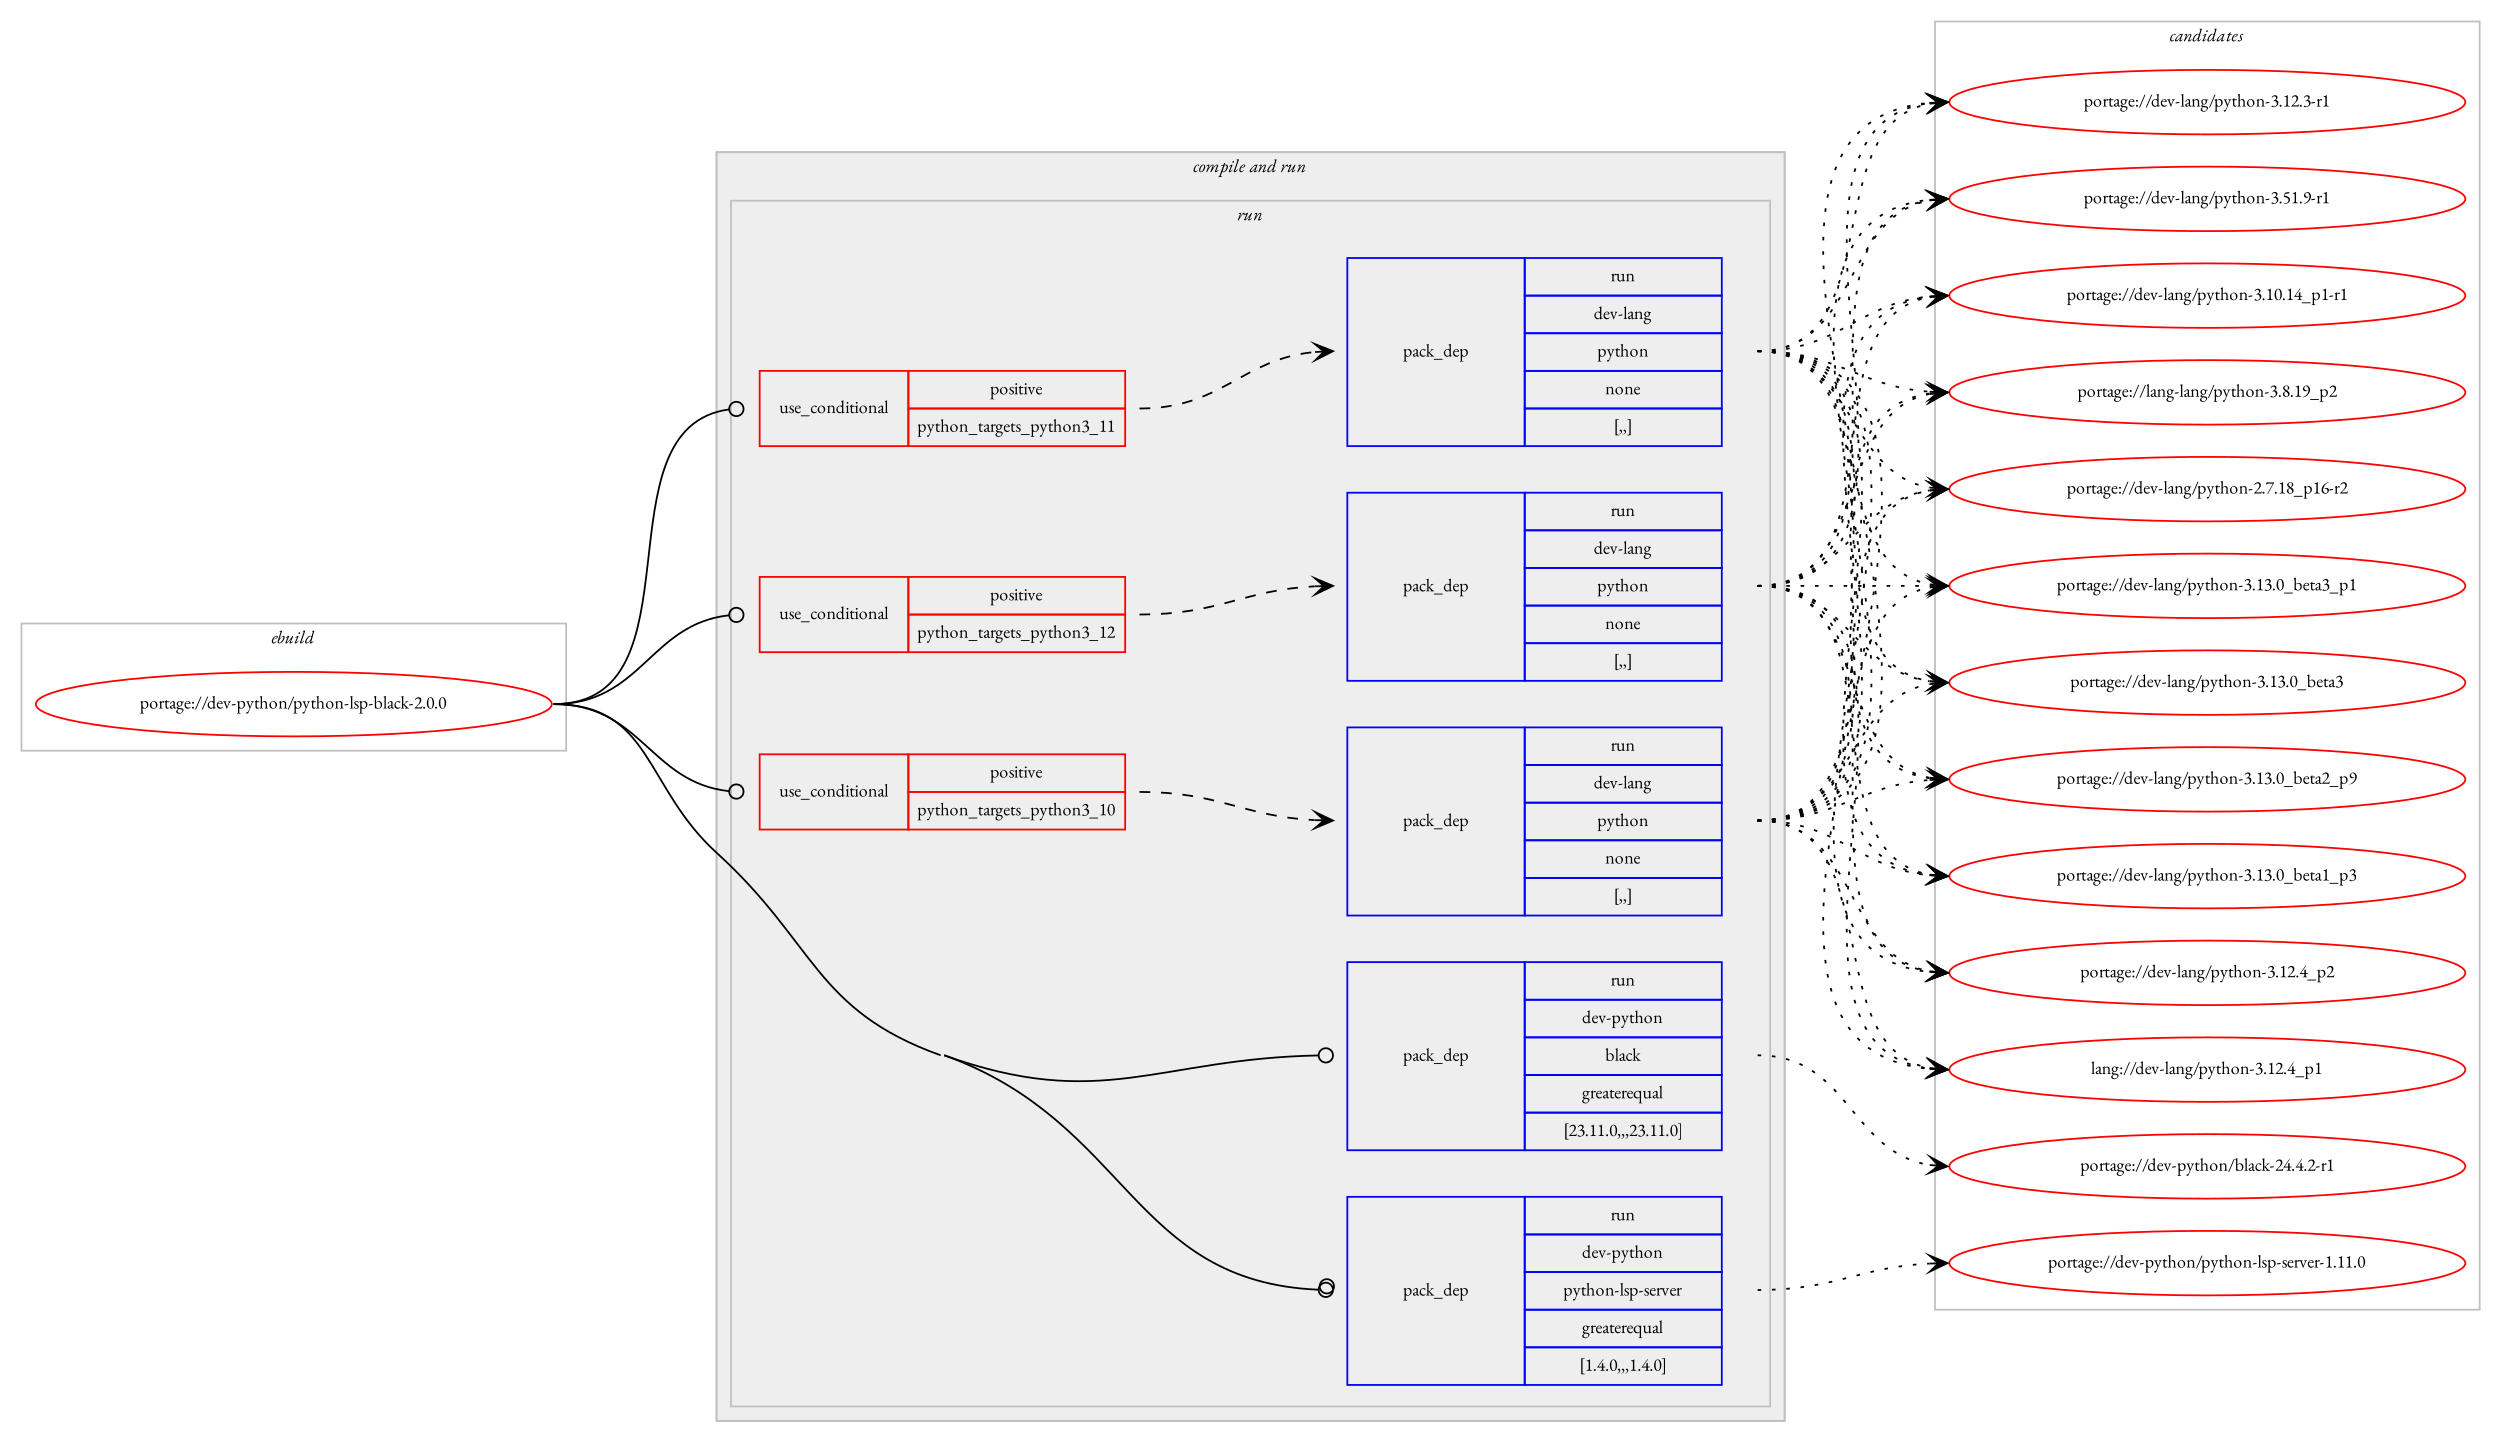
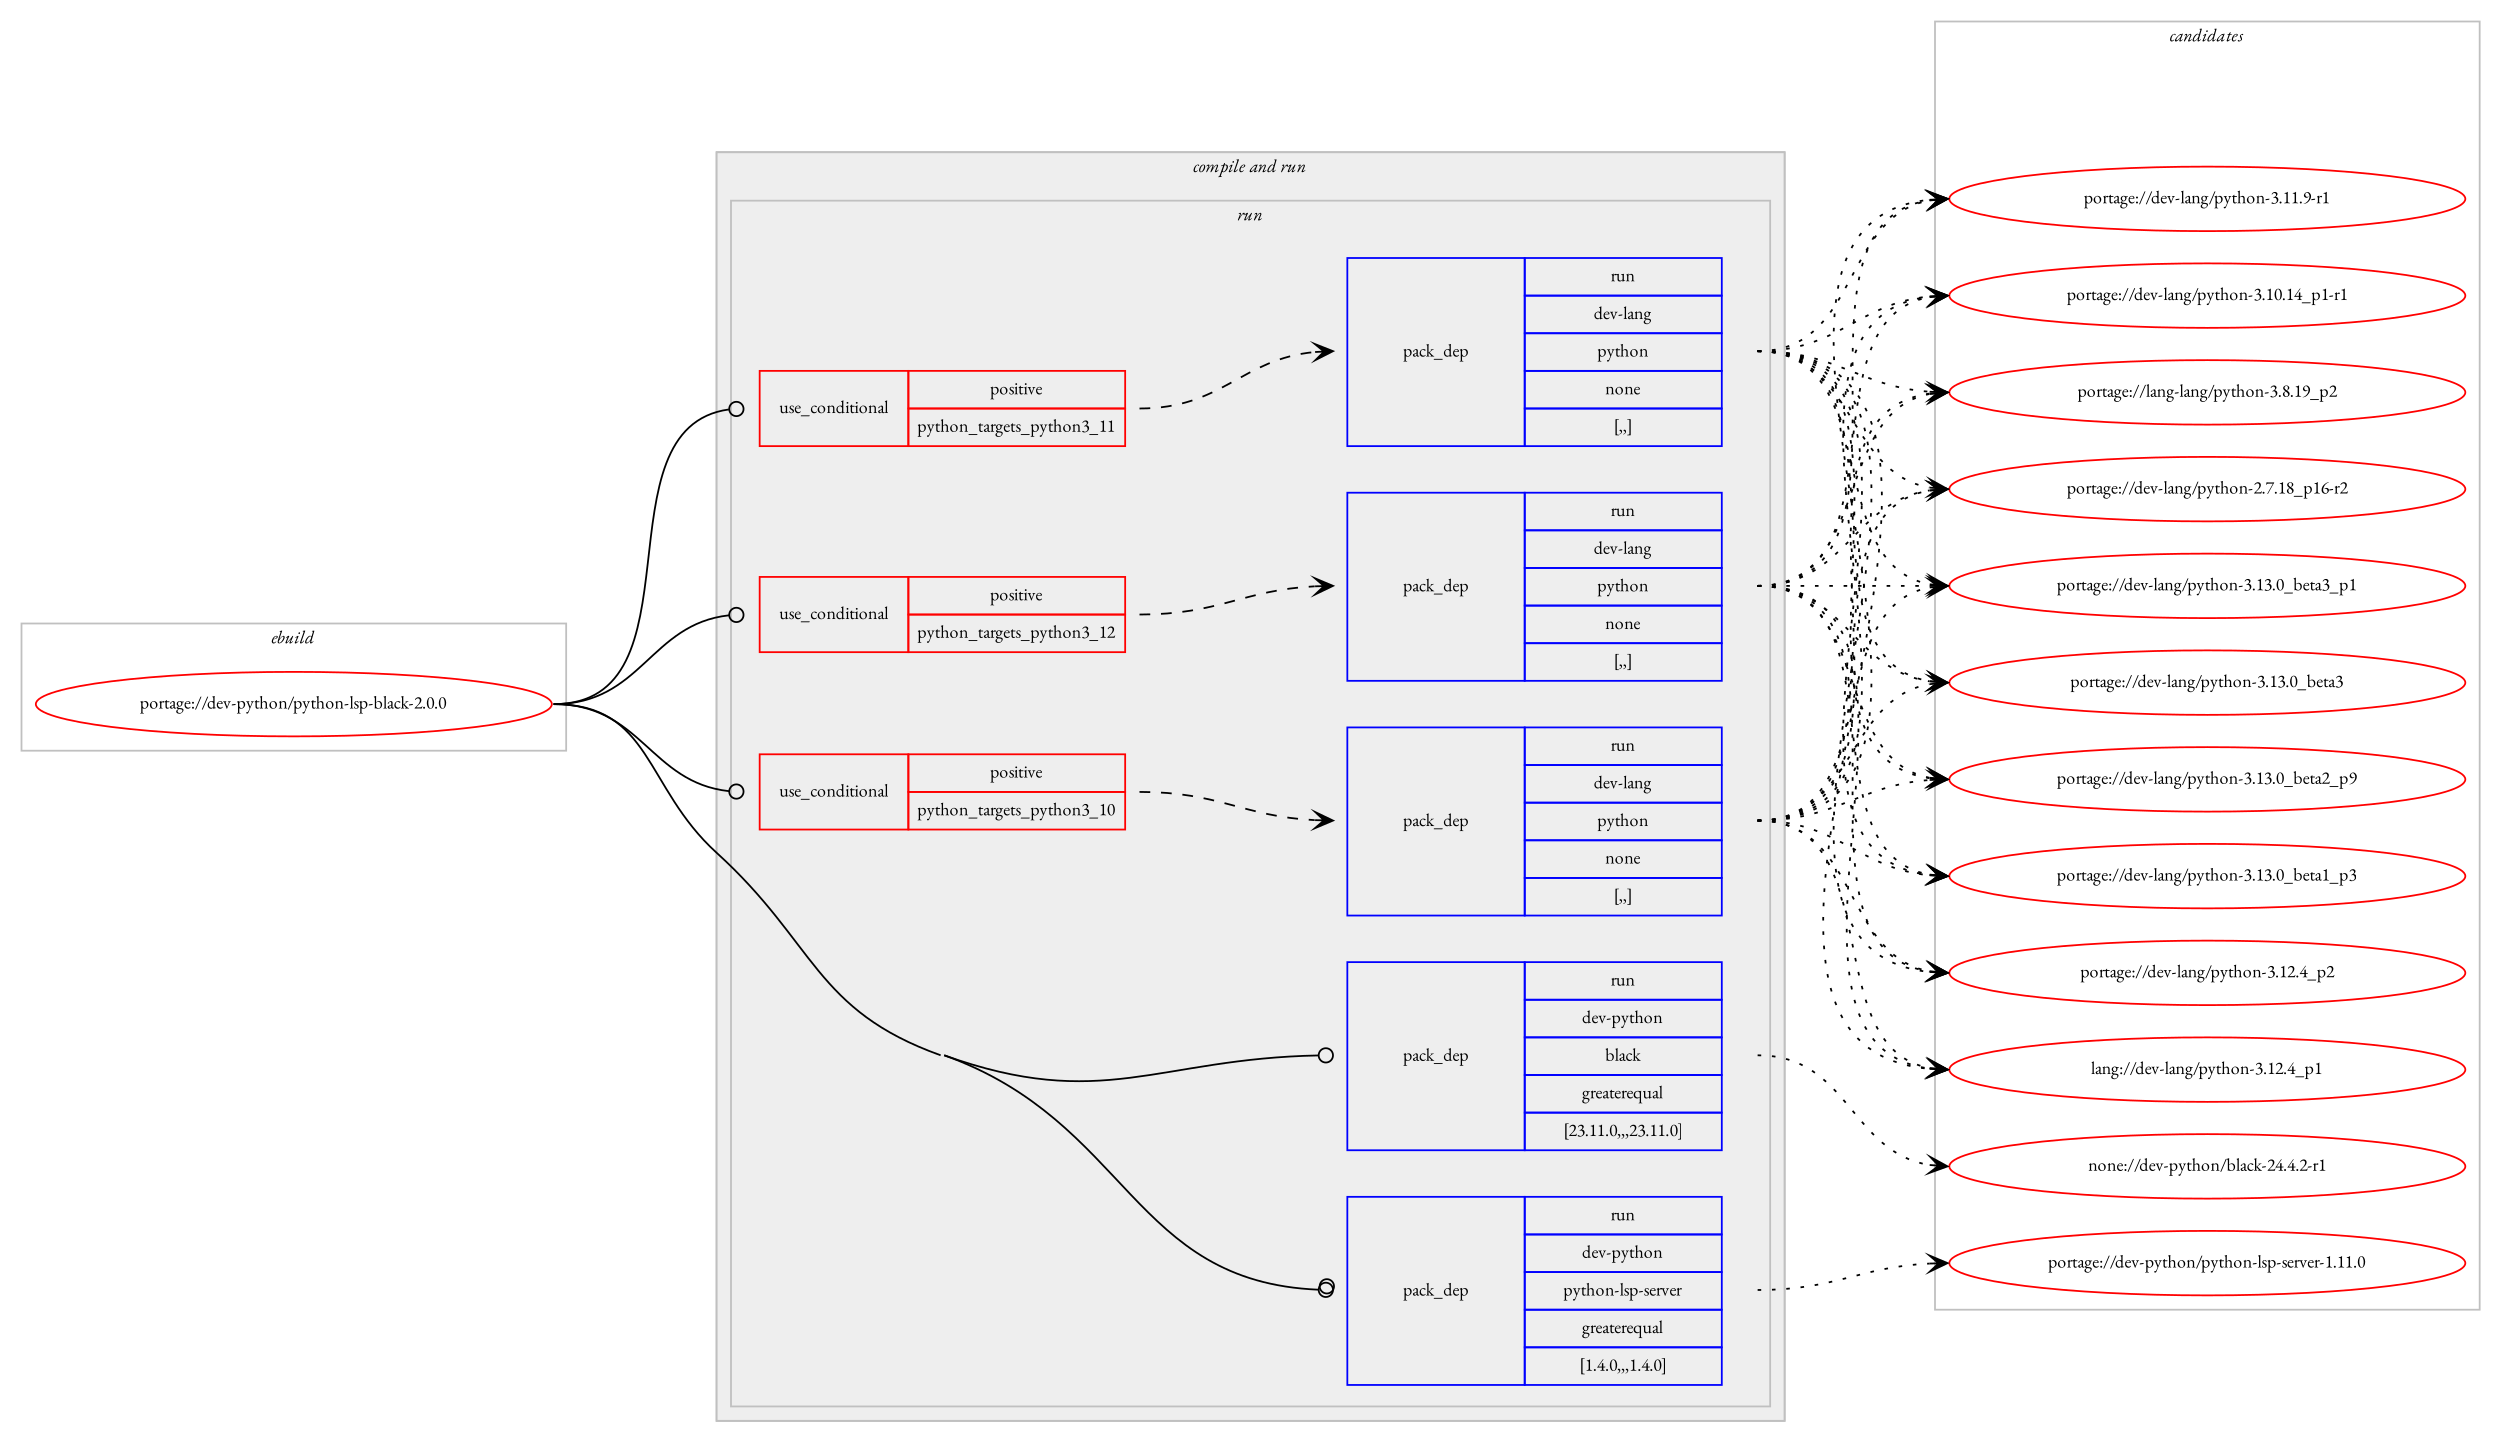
(2207, 102) -> none
(2207, 199) -> (2207, 199)
(2207, 1166) -> (2207, 1166)
